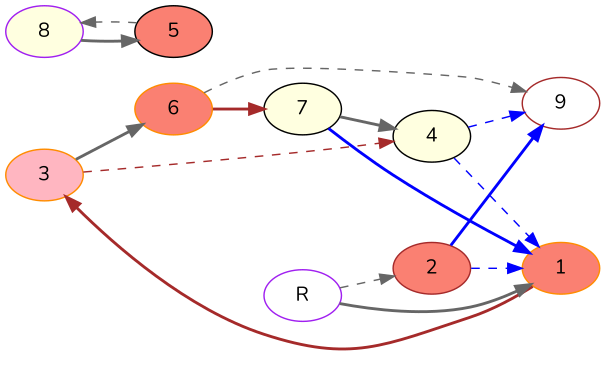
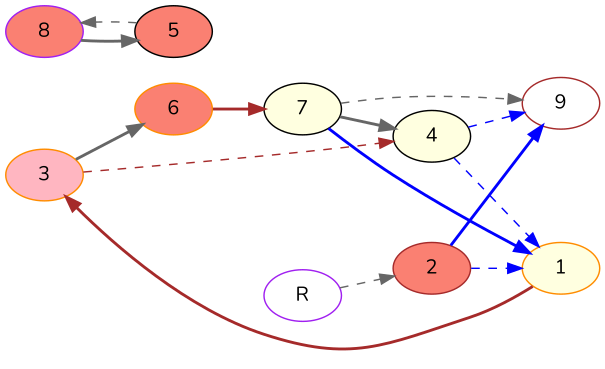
(44, 32) -> (44, 32)
(357, 70) -> (424, 96)
(561, 268) -> (561, 268)
(430, 311) -> none
